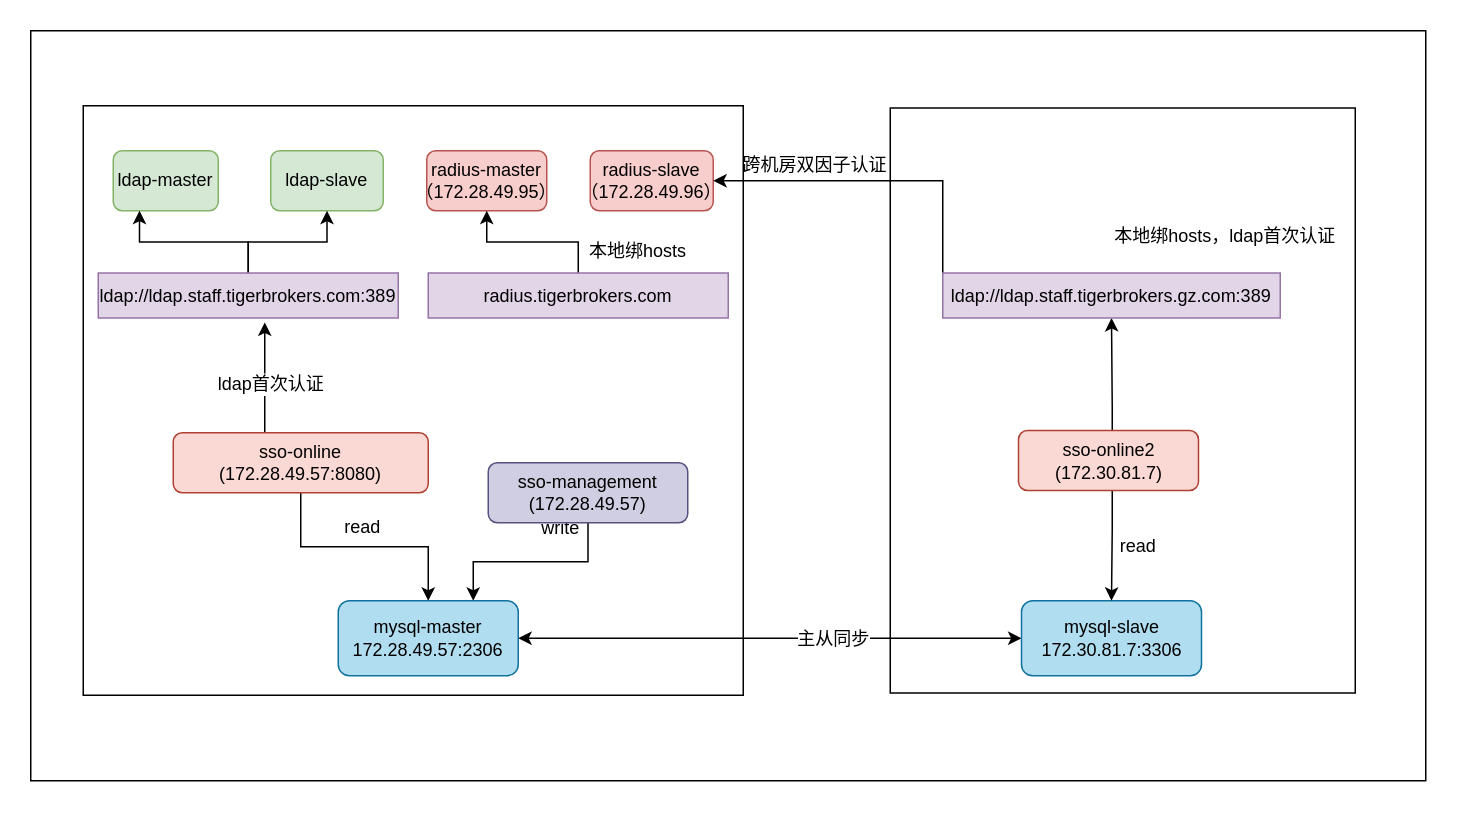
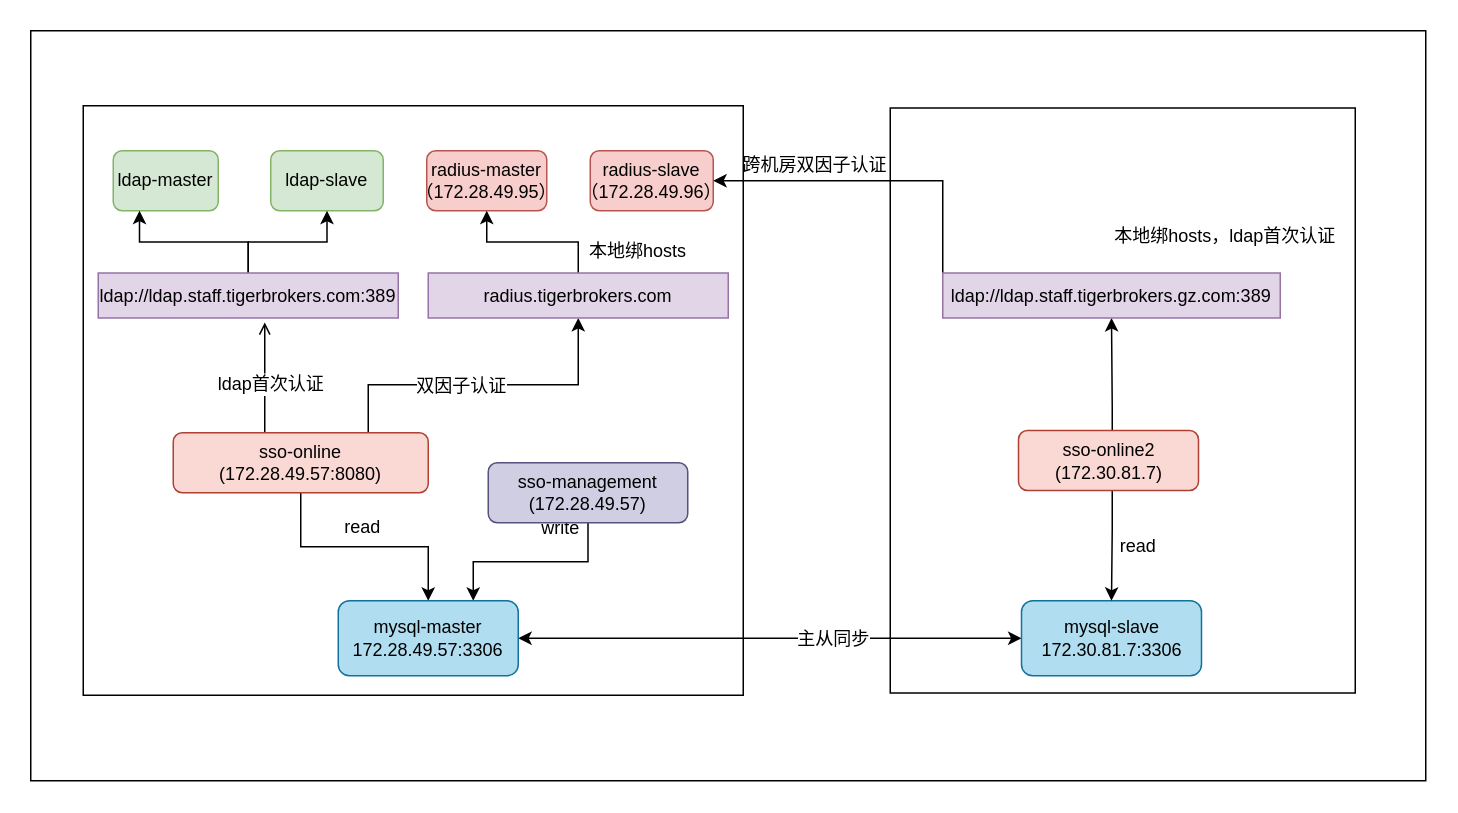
(265, 334) -> (265, 331)
none -> (476, 385)
(428, 638) -> (428, 638)
